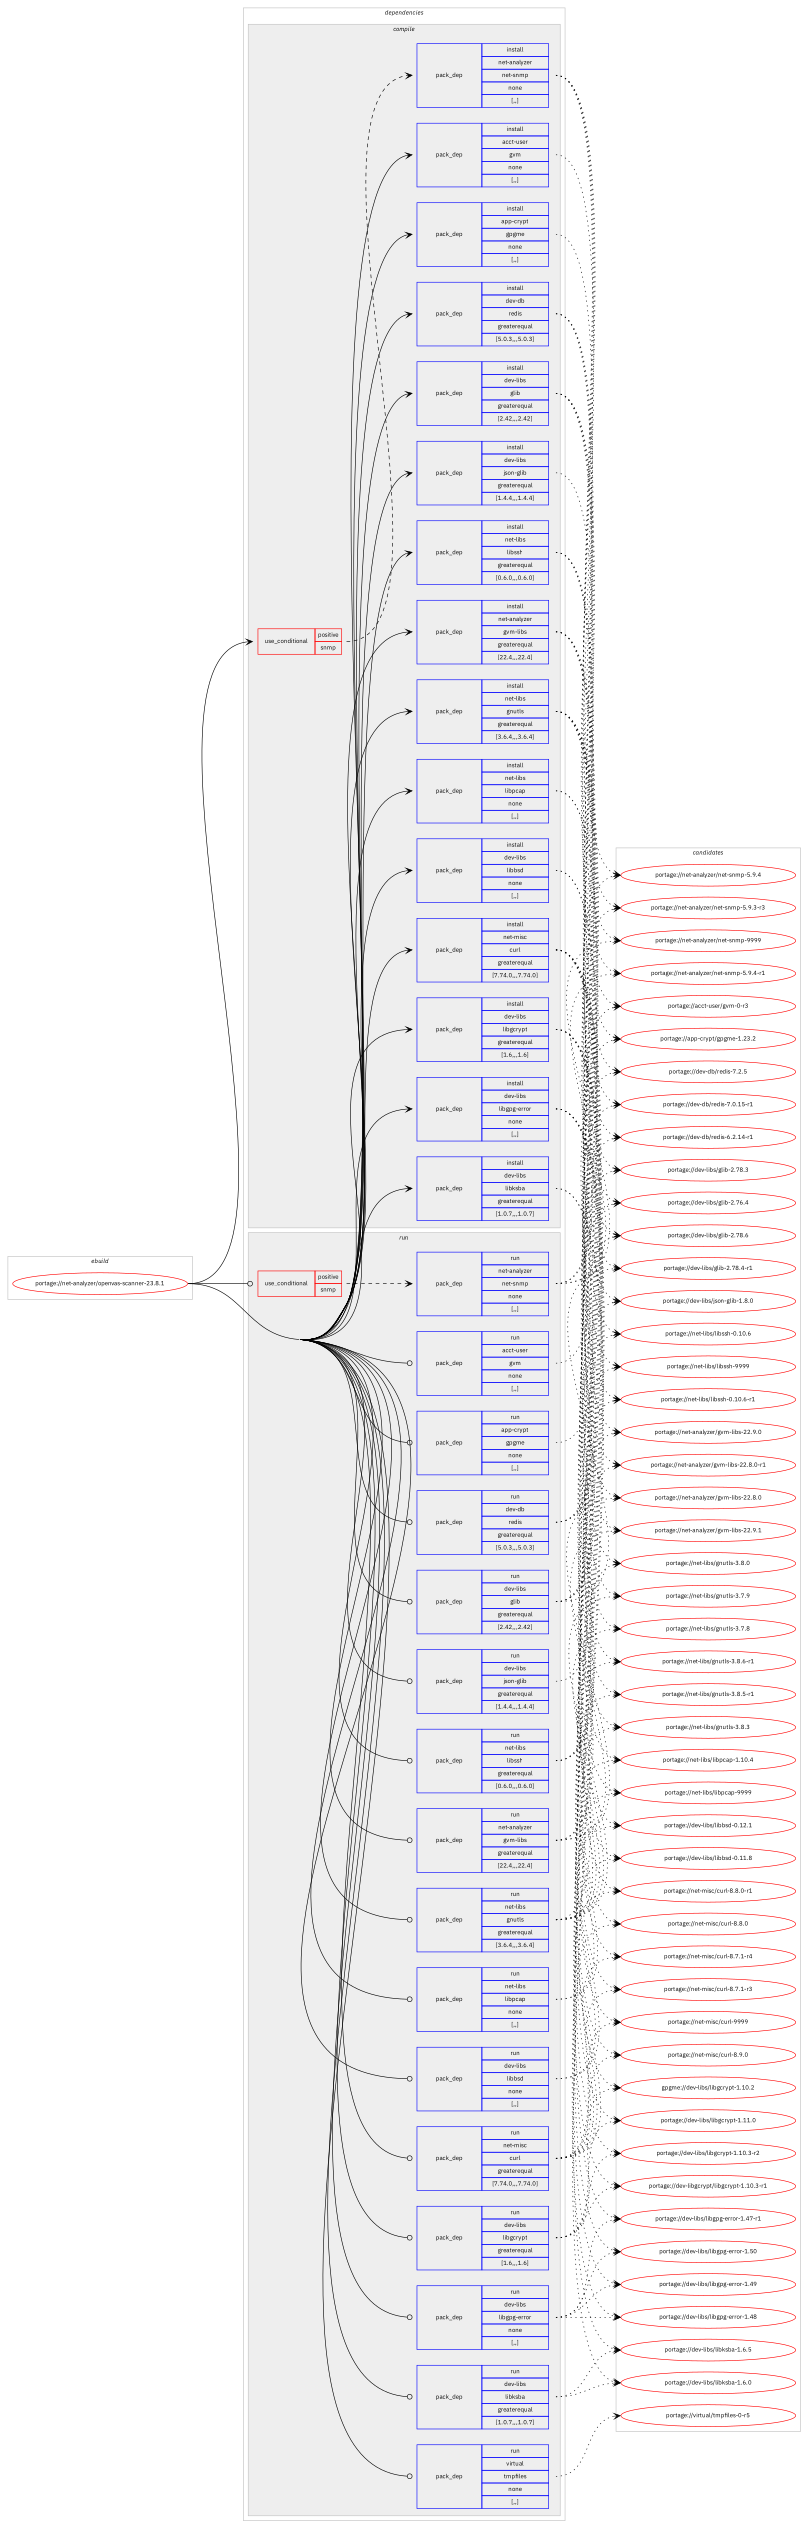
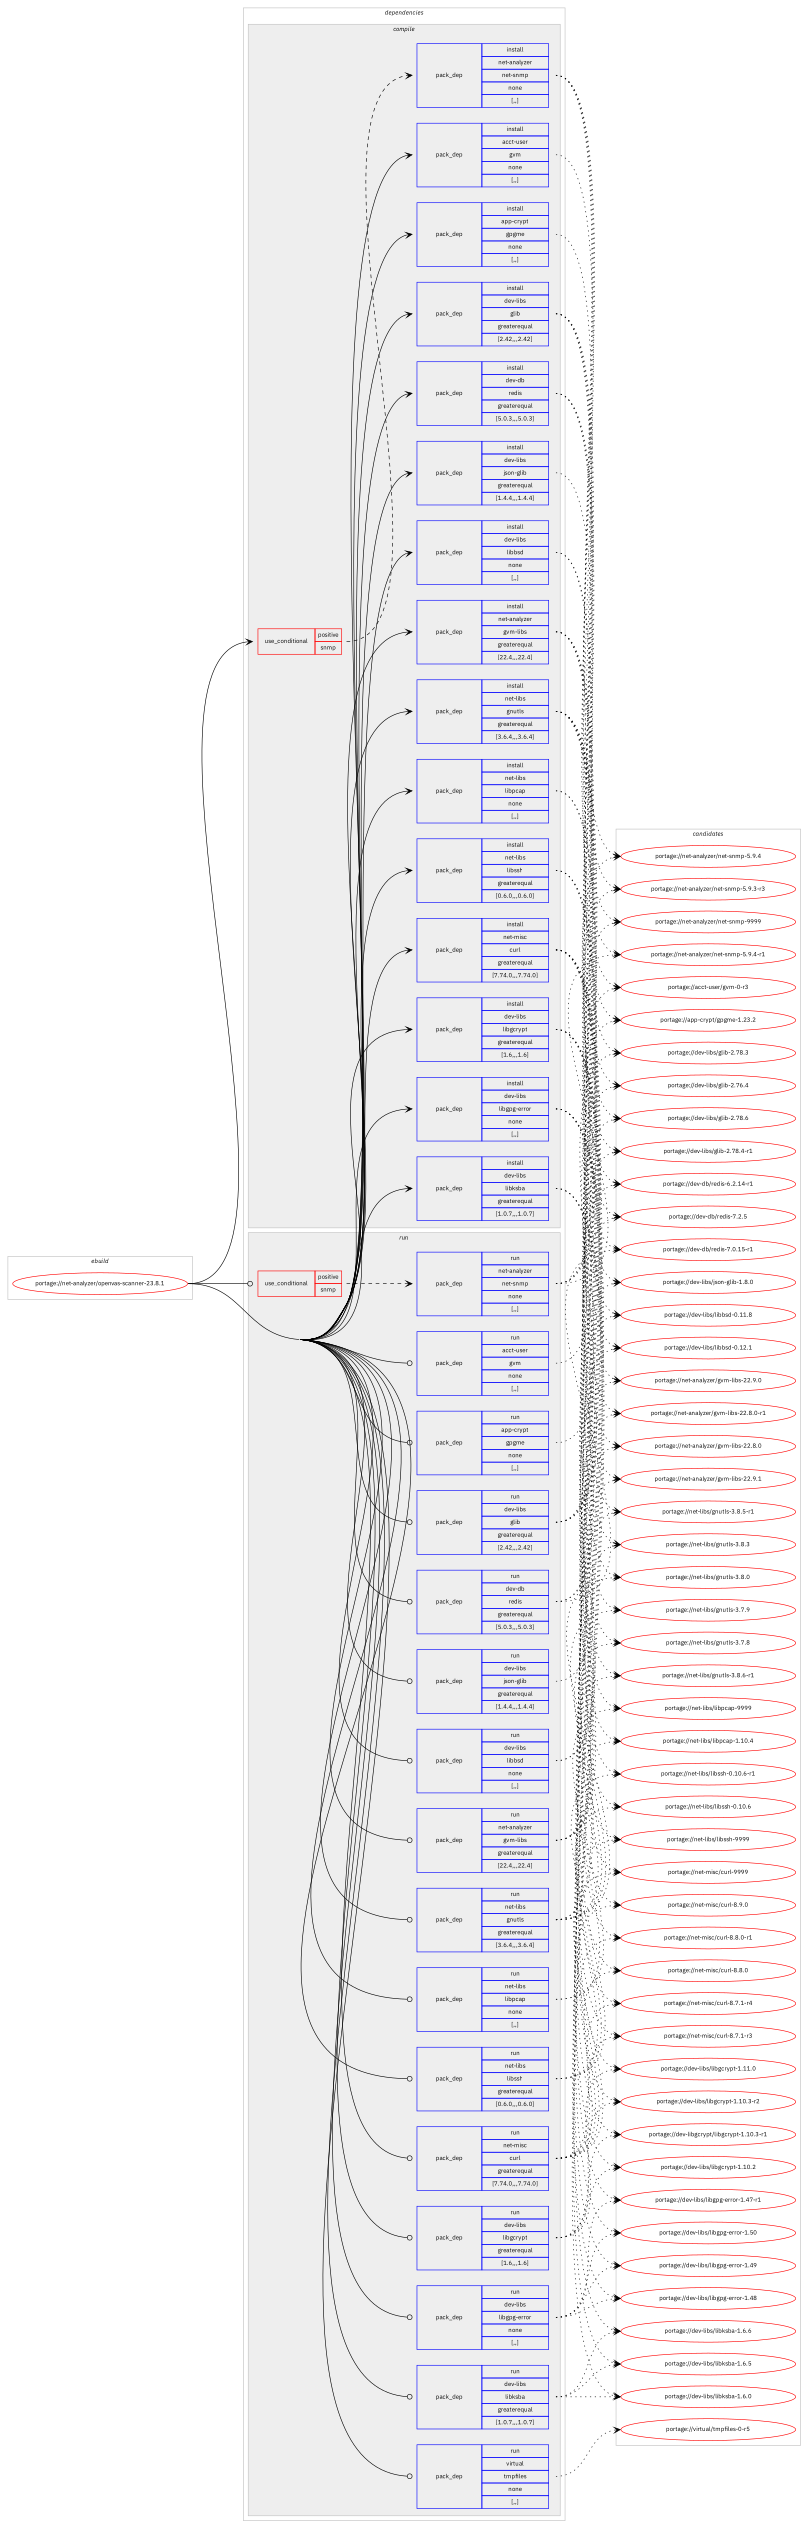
(708, 2088) -> (708, 2167)
none -> (708, 2331)
